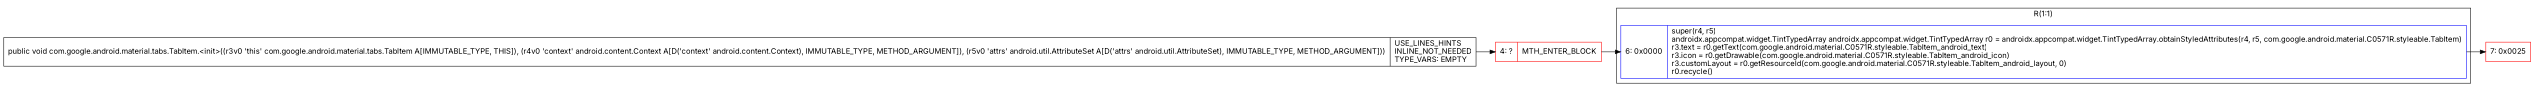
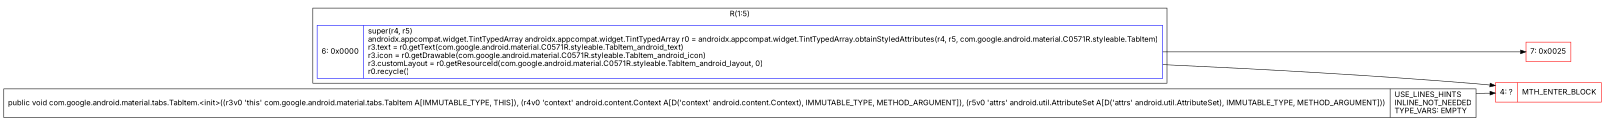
(2044, 14) -> (740, 14)
(1608, 52) -> (1326, 73)
